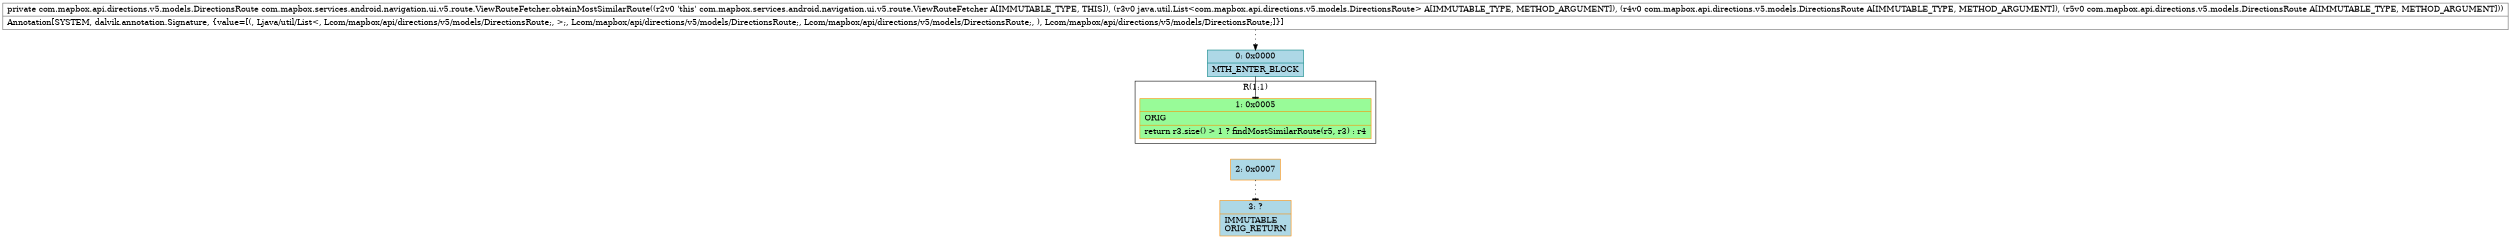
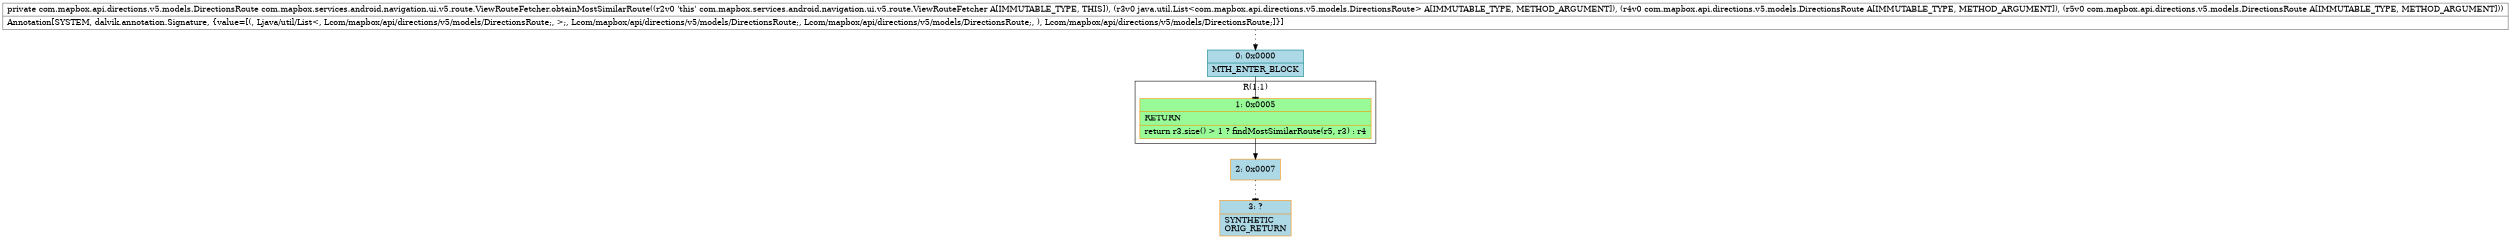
(1155, 118) -> (1163, 118)
none -> (1255, 147)
(1251, 220) -> (1249, 220)
